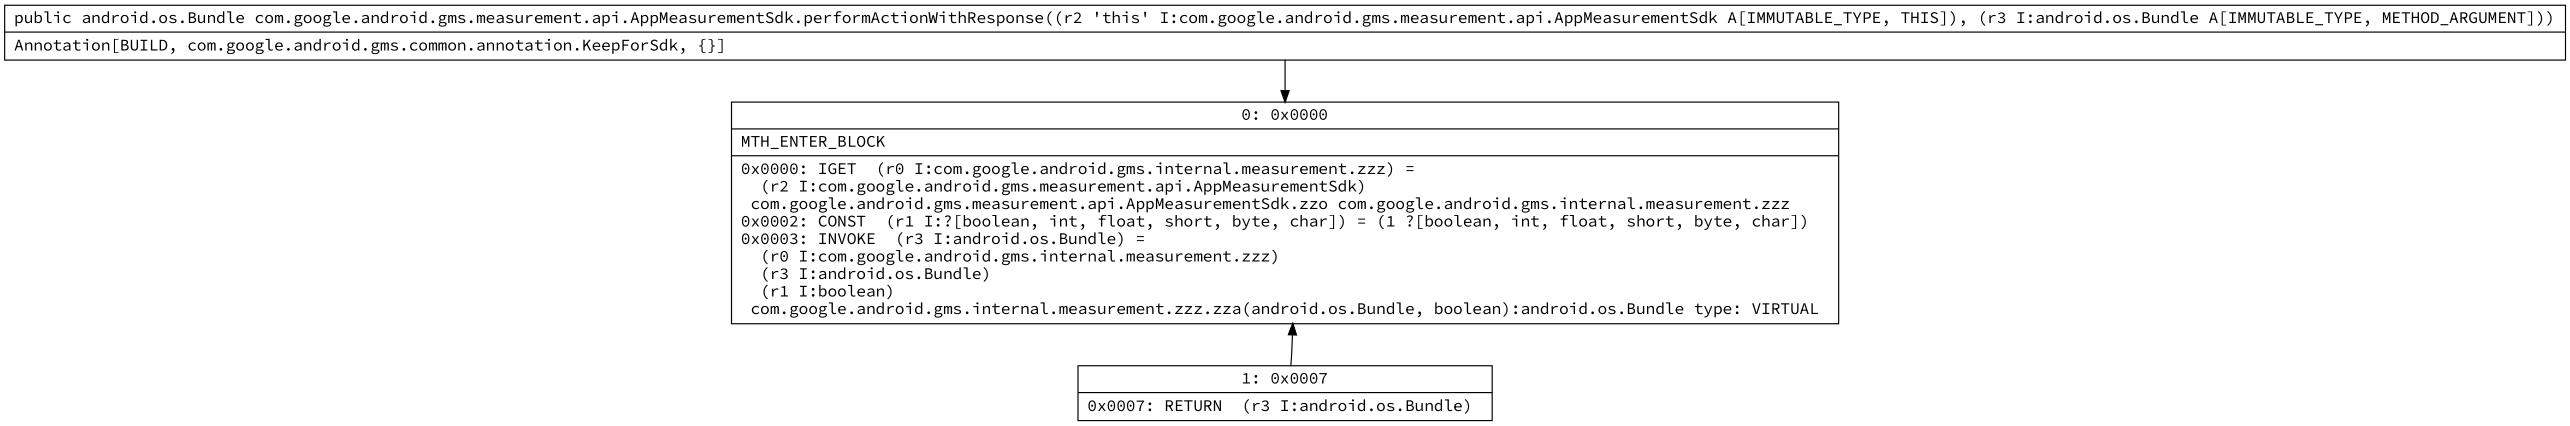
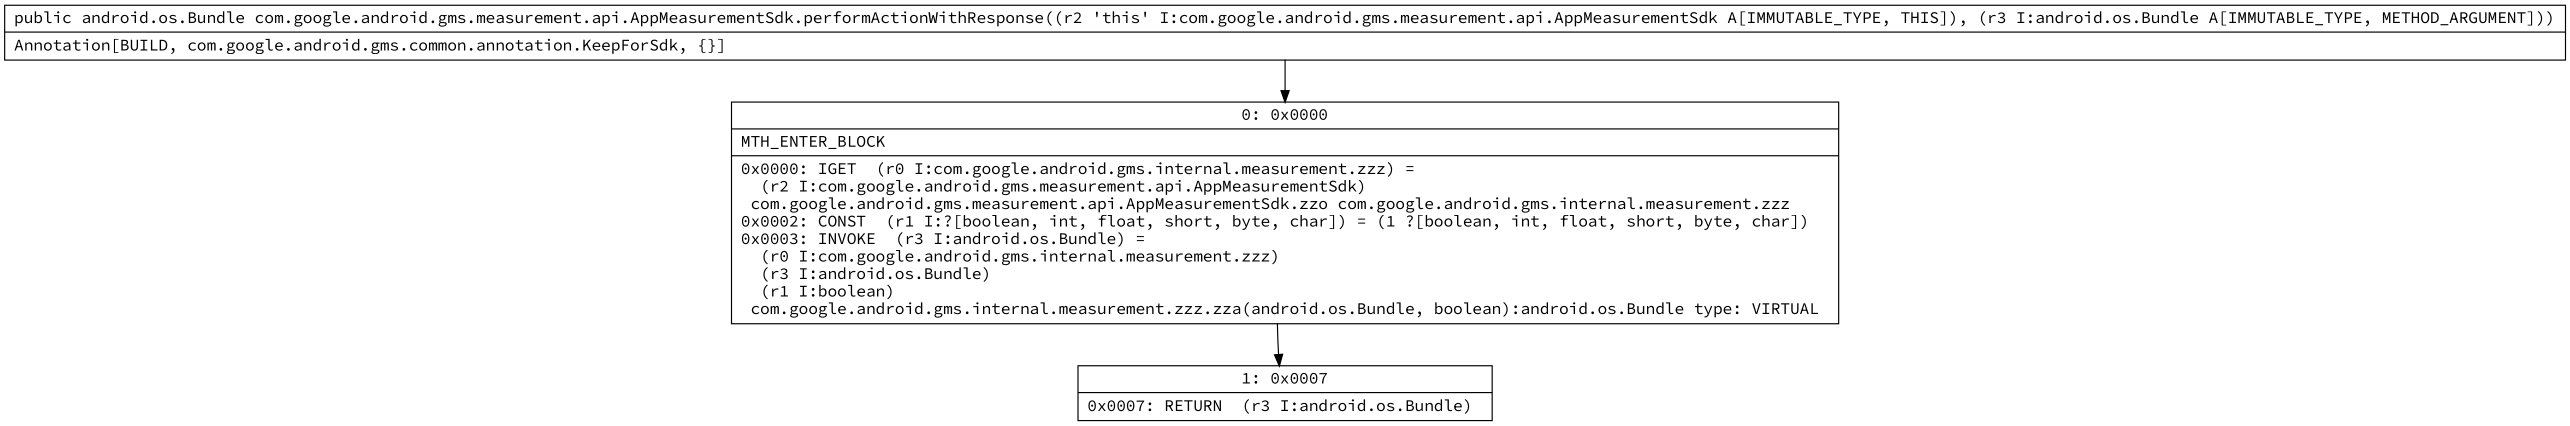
(1292, 351) -> (1278, 339)
